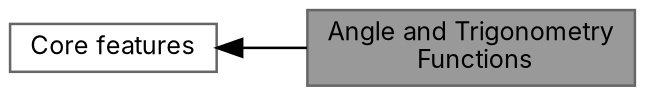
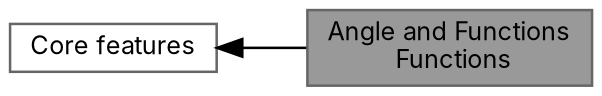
(471, 48) -> (450, 48)
